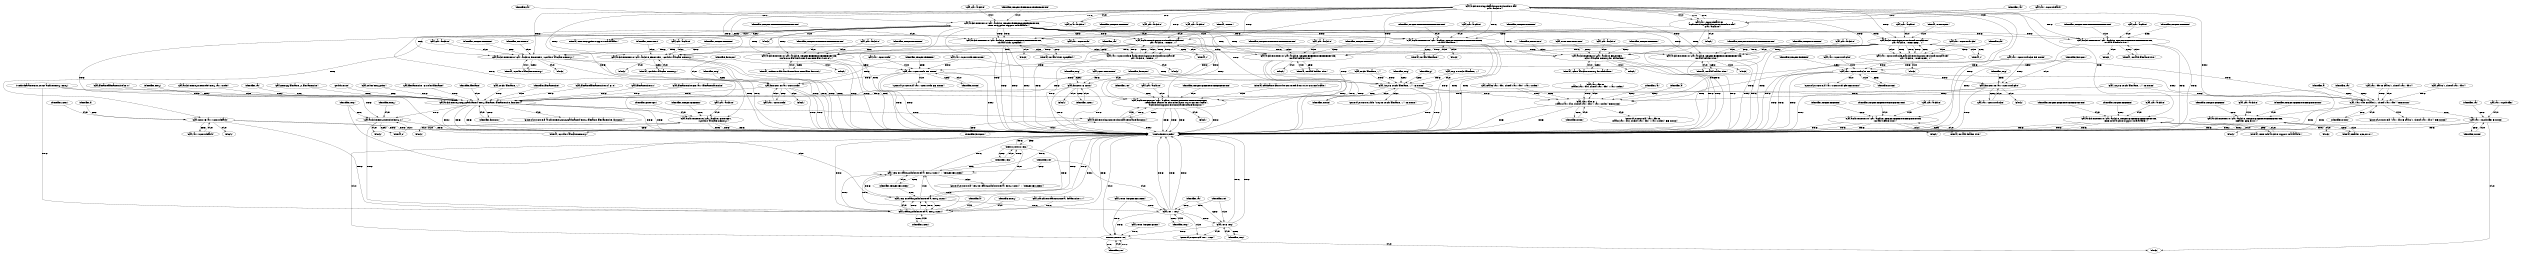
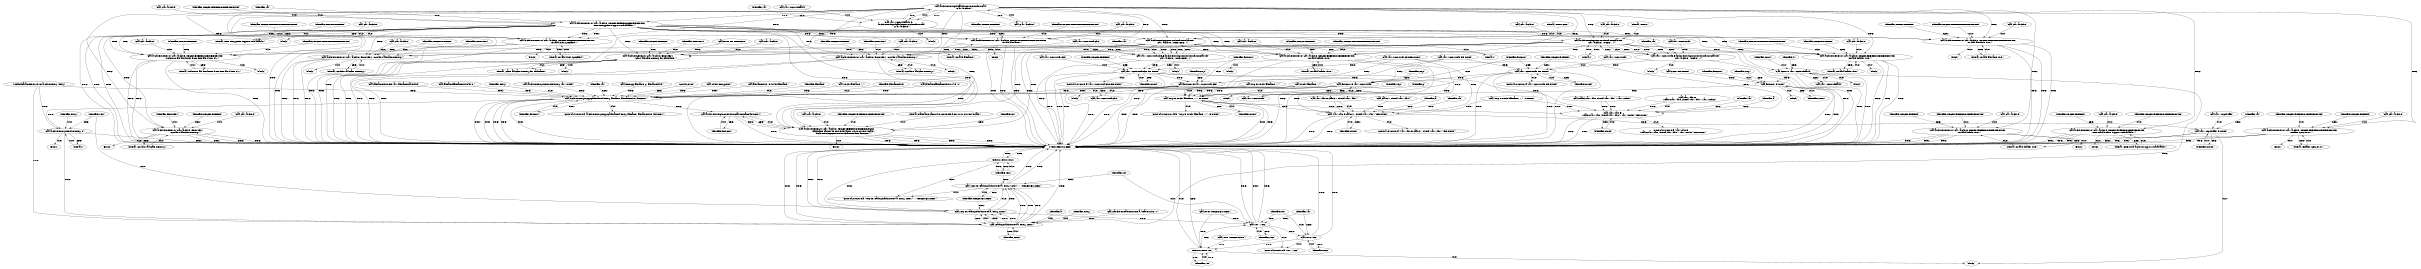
none -> (1784, 77)
(643, 86) -> none
(1110, 186) -> (1193, 199)
(1131, 216) -> (1216, 229)
